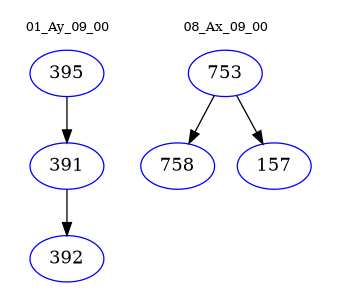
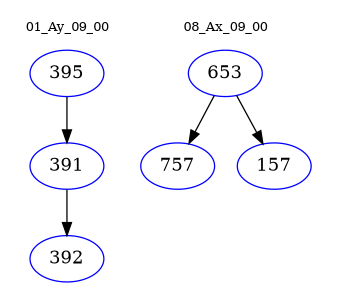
(225, 73) -> (225, 73)
(178, 166) -> (178, 166)
